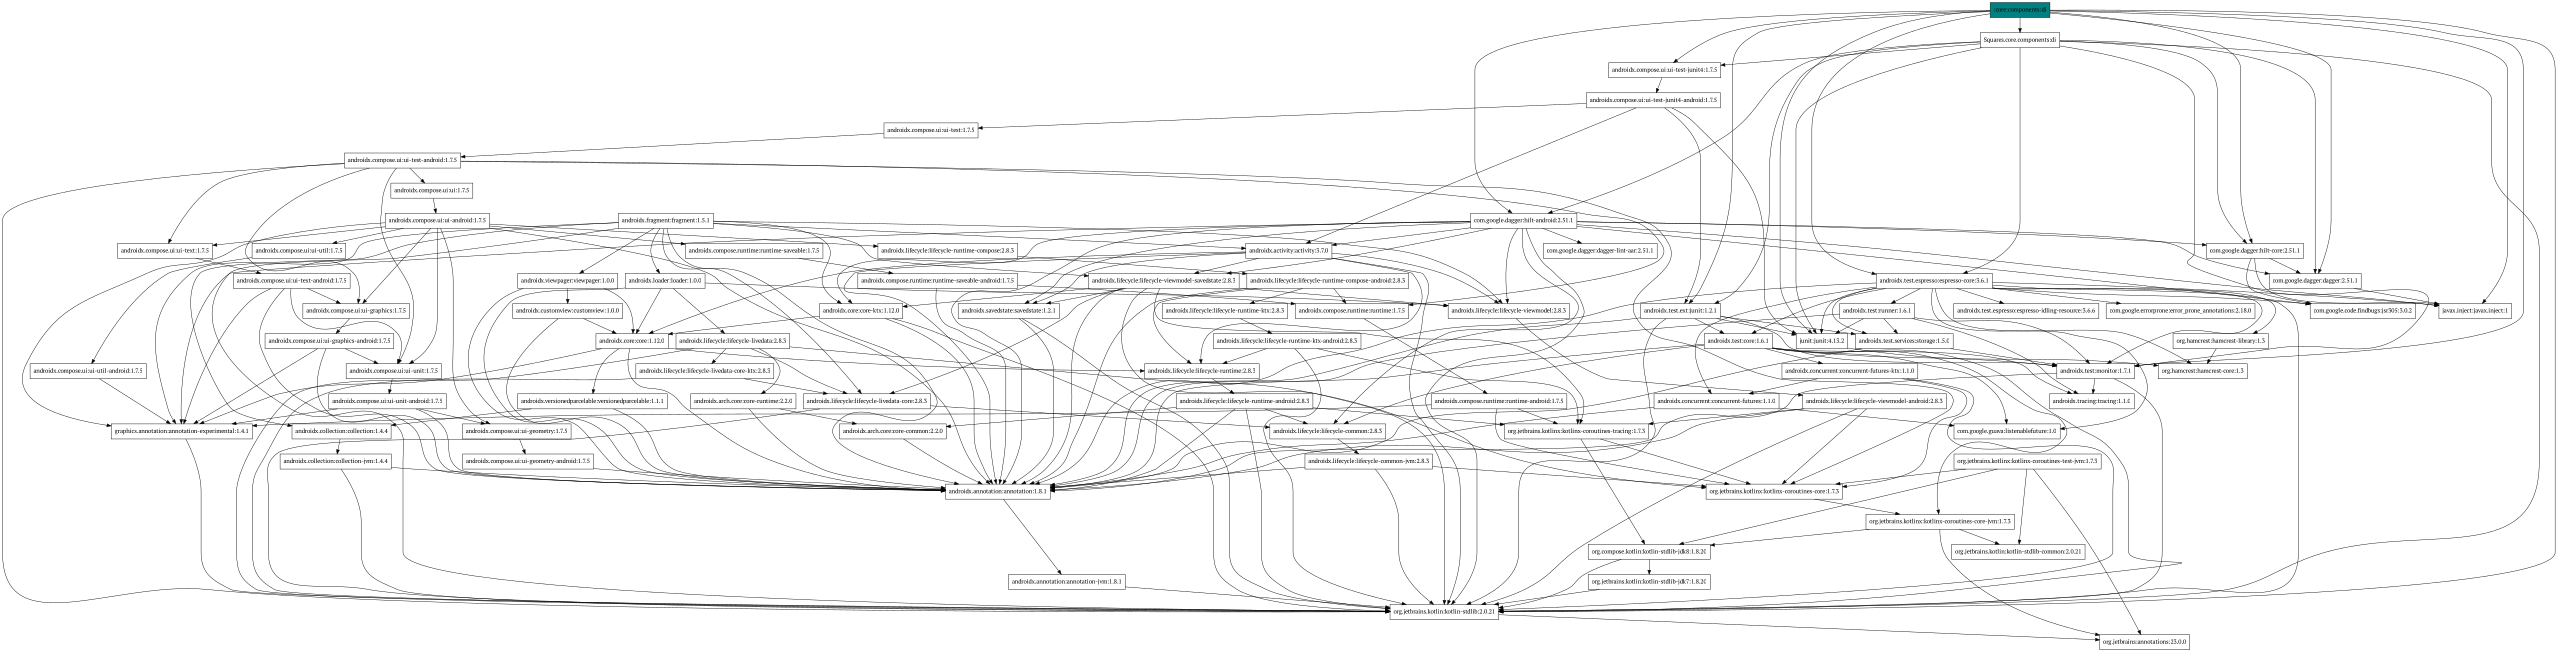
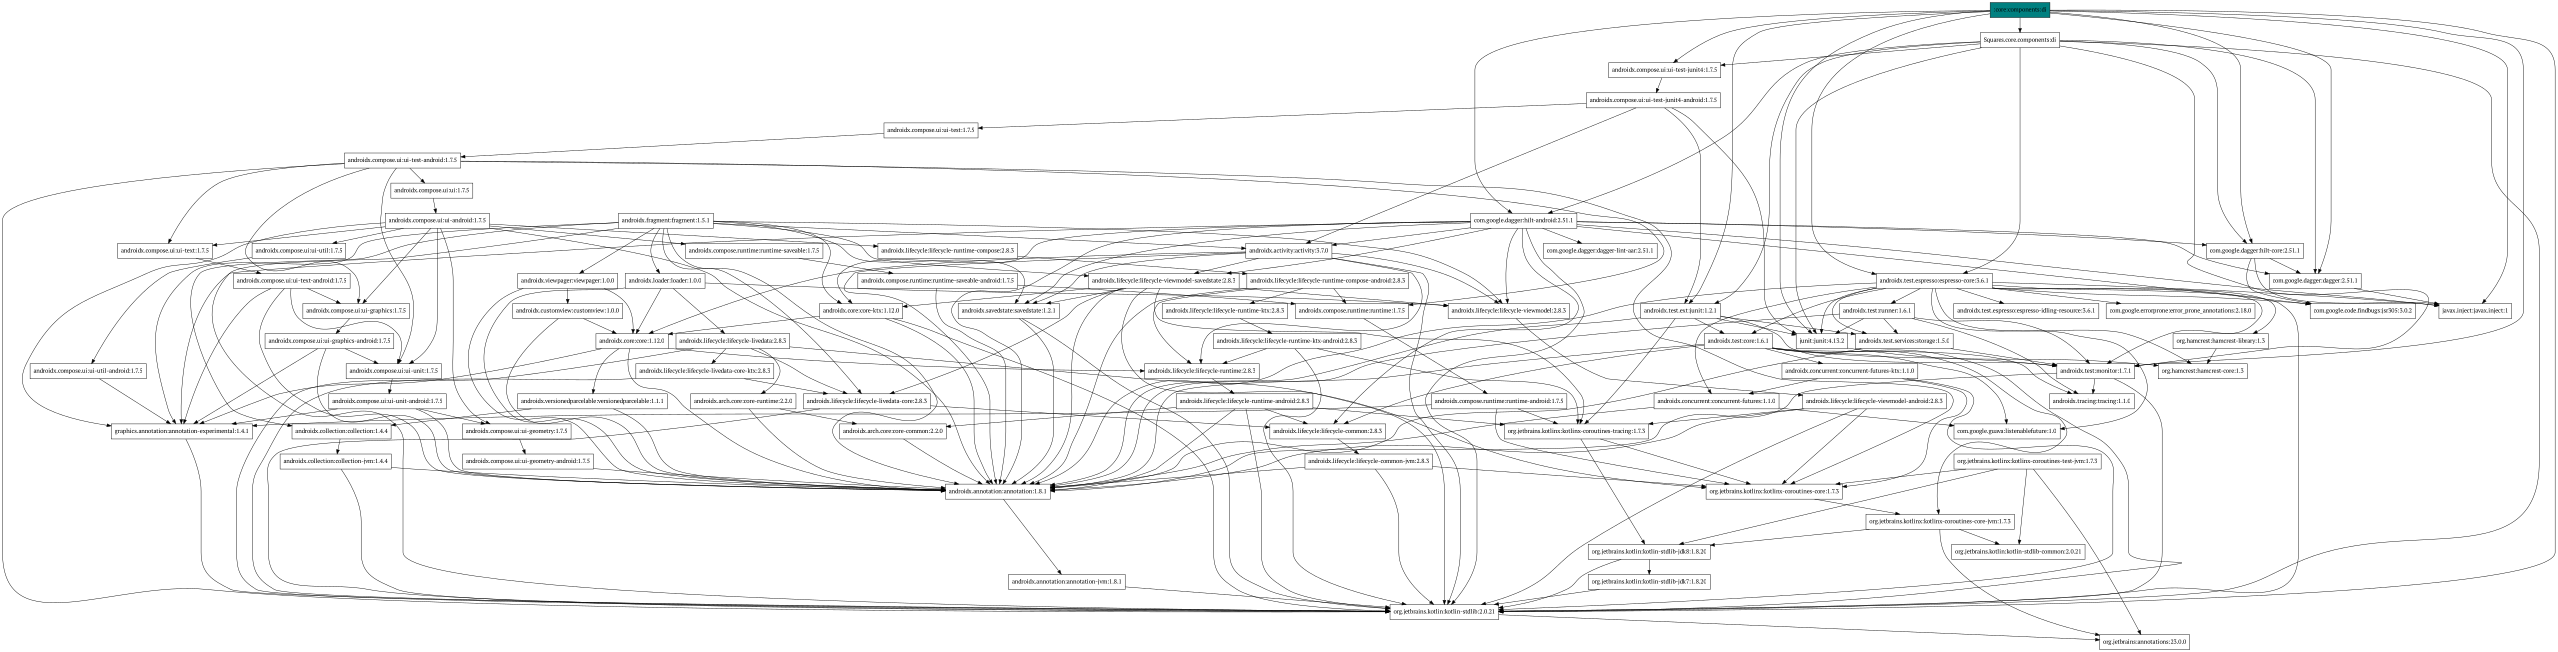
none -> (862, 260)
(2026, 311) -> (2026, 311)
(1577, 461) -> (1633, 371)
(1649, 552) -> (1649, 552)
